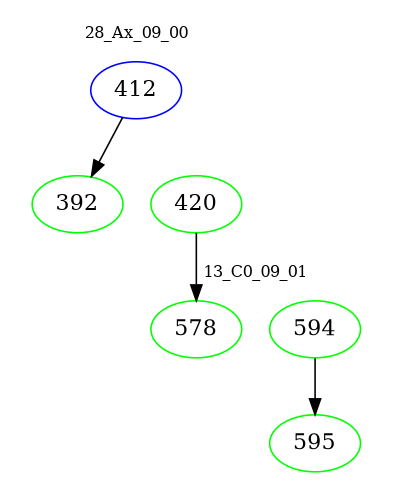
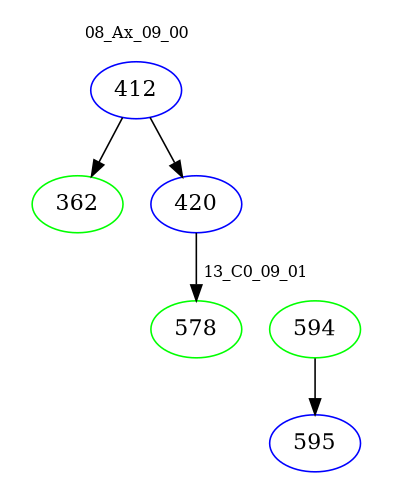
(137, 34) -> (137, 34)
none -> (162, 140)
(78, 204) -> (78, 204)
(196, 204) -> (196, 204)
(315, 443) -> (315, 443)
